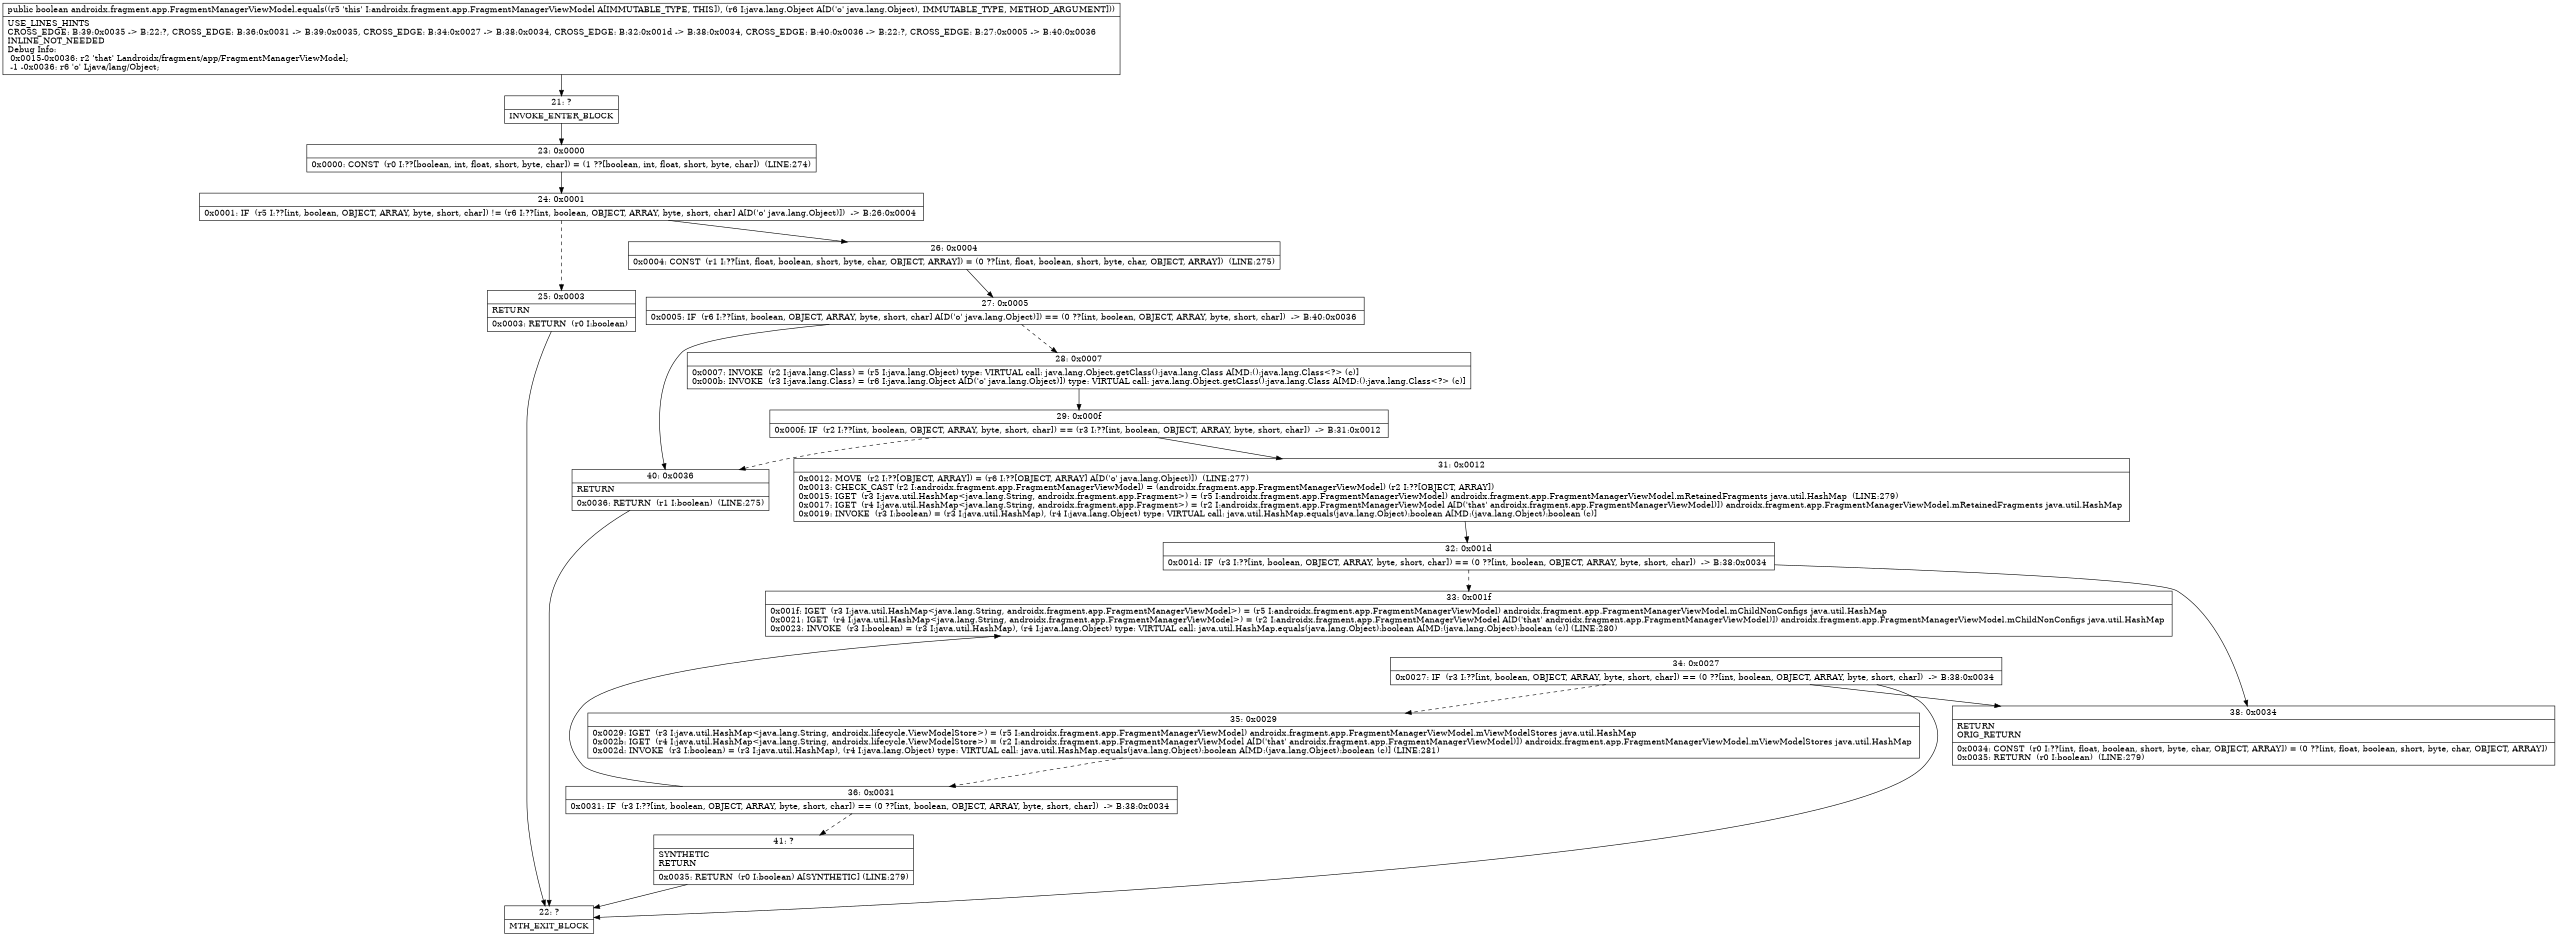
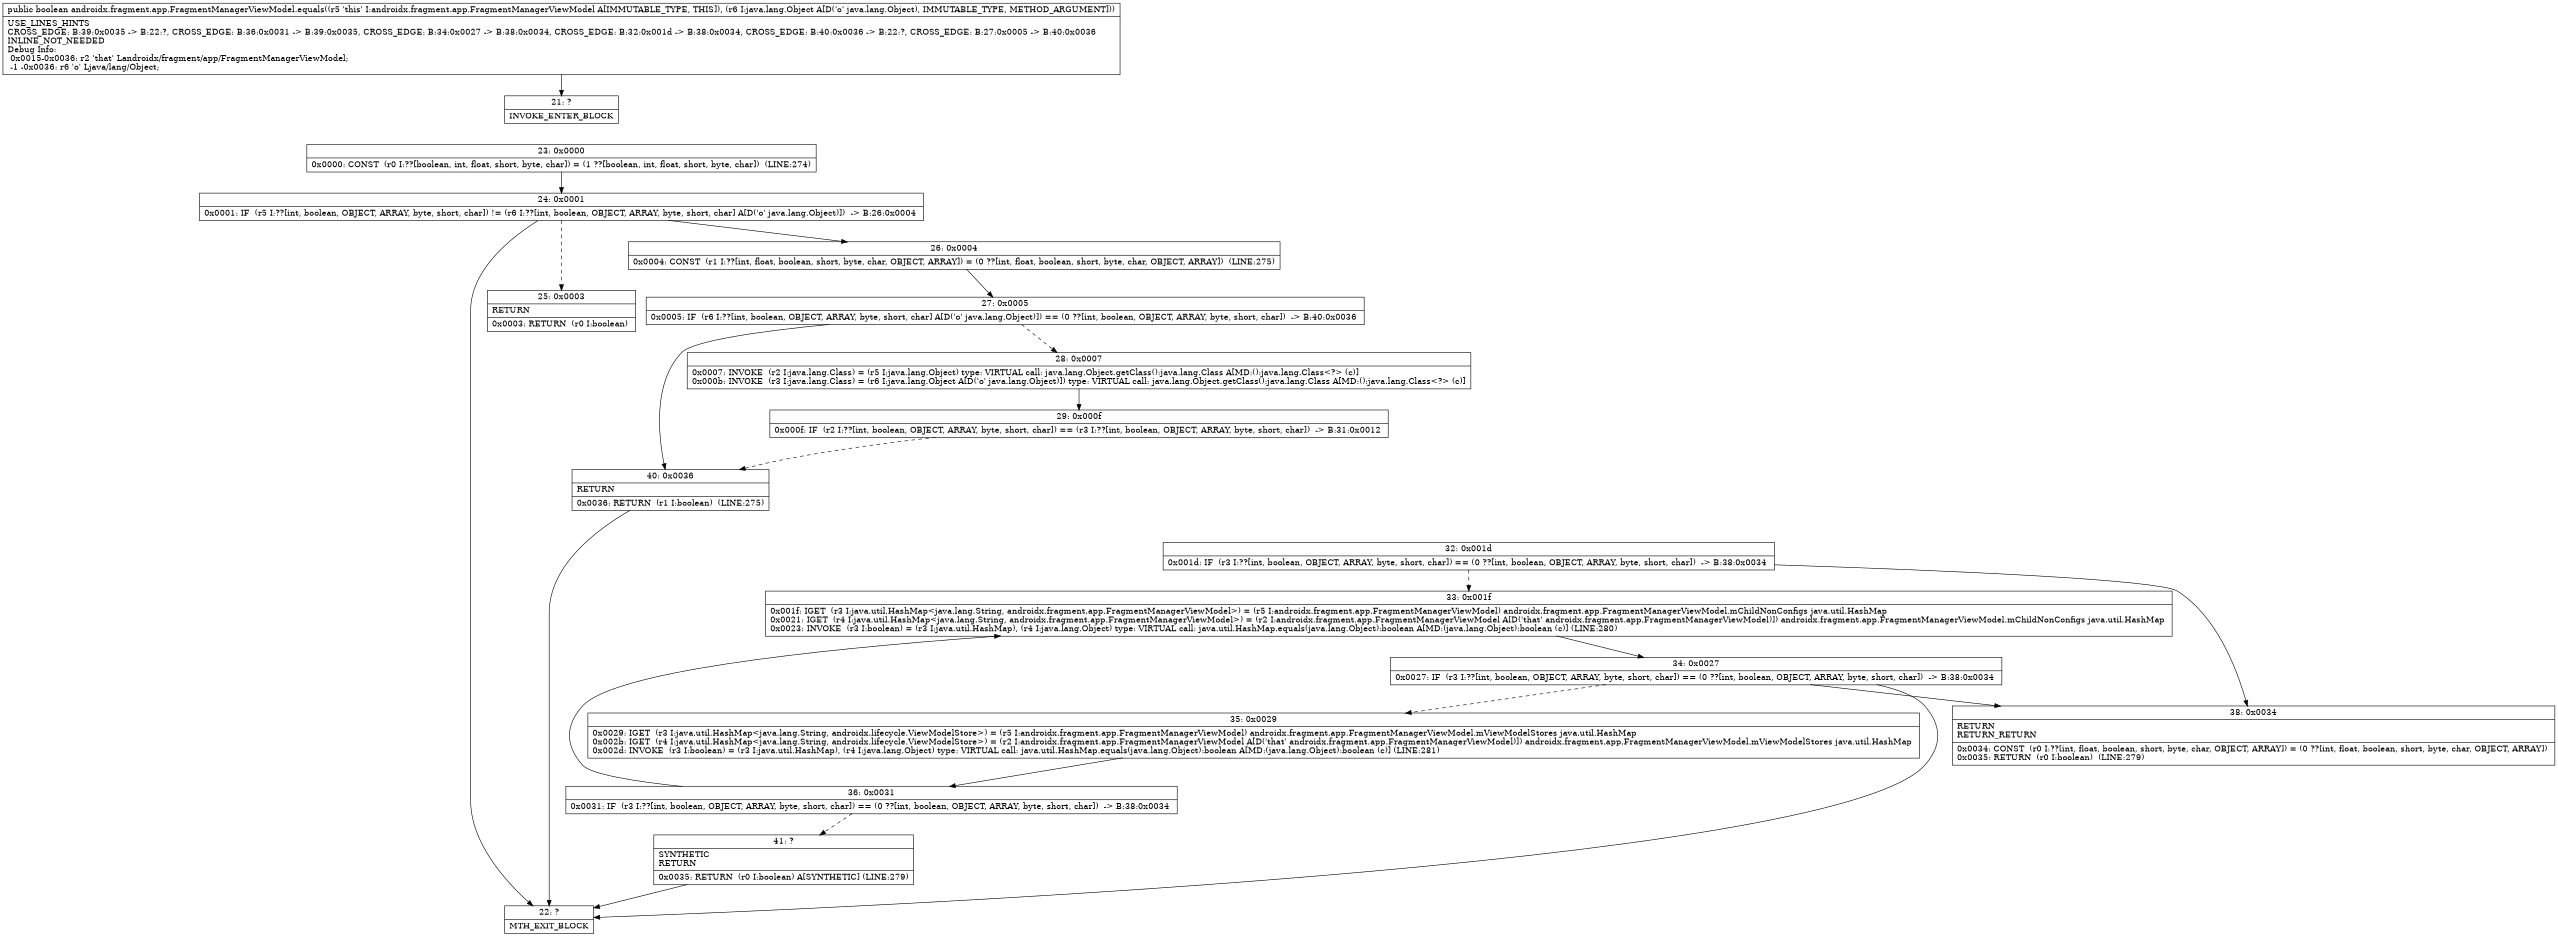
(561, 131) -> none
(1462, 490) -> none
(527, 615) -> (471, 557)
none -> (1597, 646)
(1989, 735) -> (1997, 735)
(1039, 772) -> (1039, 772)
